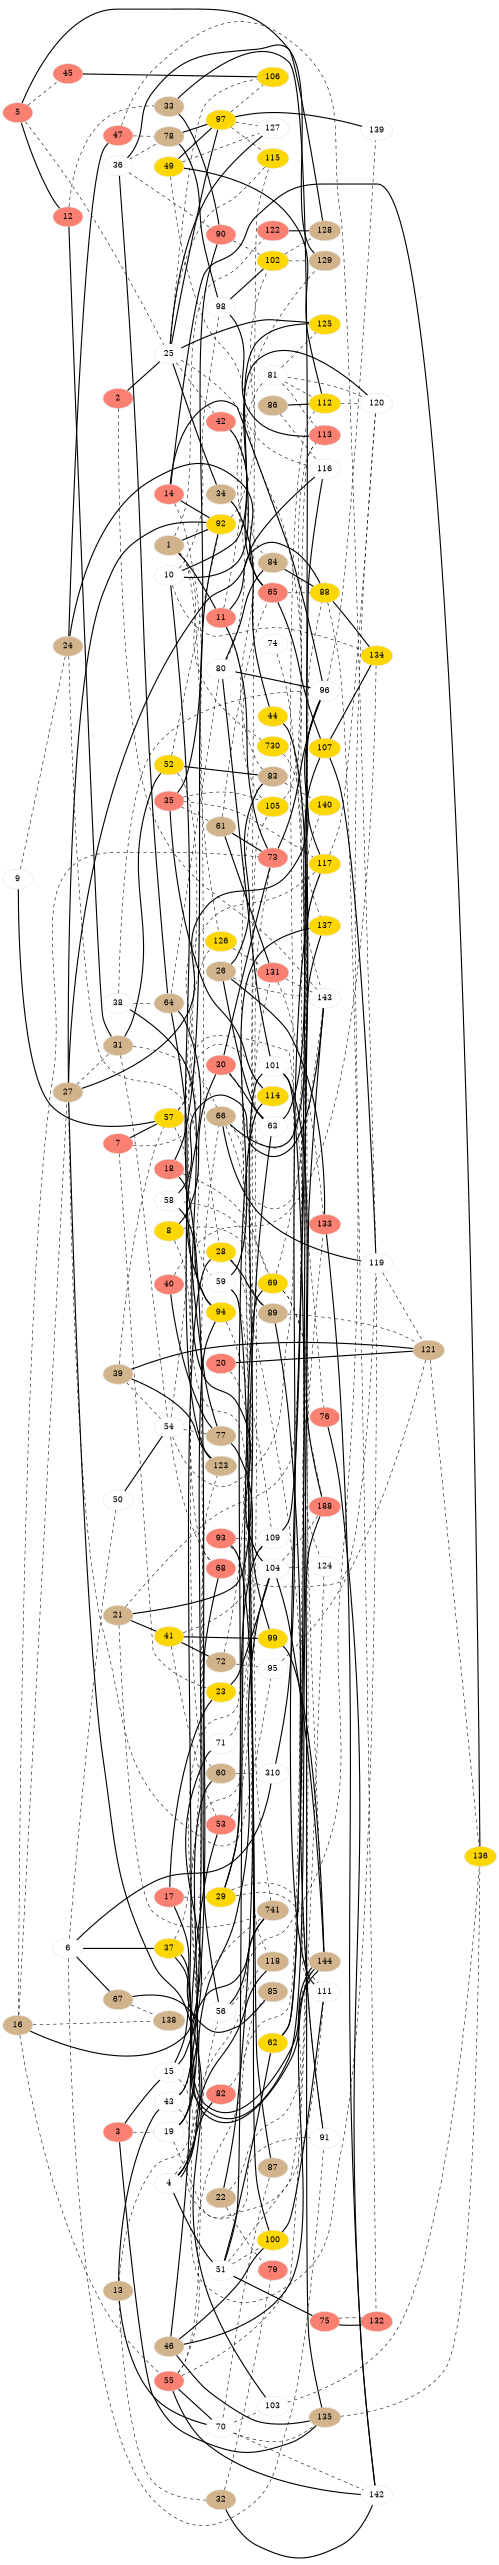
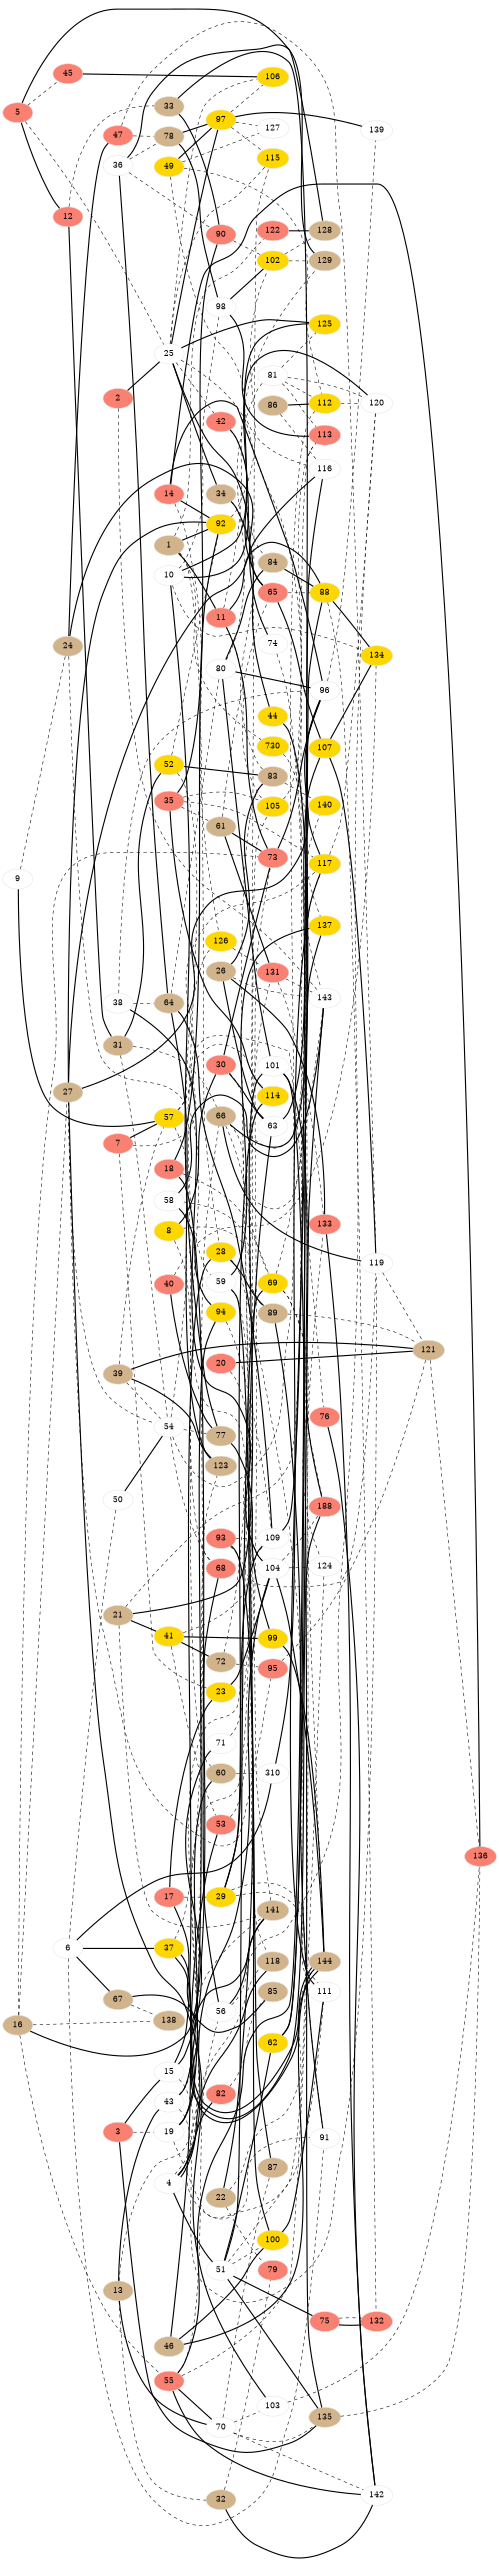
(295, 225) -> (295, 225)
(187, 245) -> (233, 471)
(93, 1069) -> (79, 1297)
(201, 1098) -> (231, 1214)
(303, 1504) -> (303, 1504)
(273, 1669) -> (273, 1669)
(481, 1857) -> (481, 1857)
(273, 1911) -> (273, 1911)
(234, 2409) -> (273, 2344)
